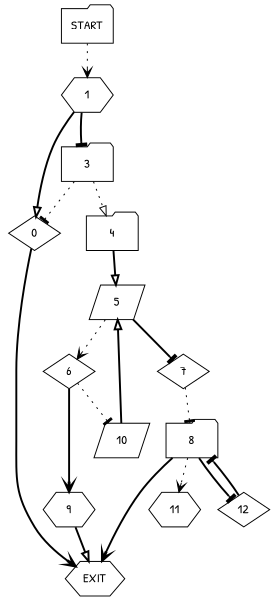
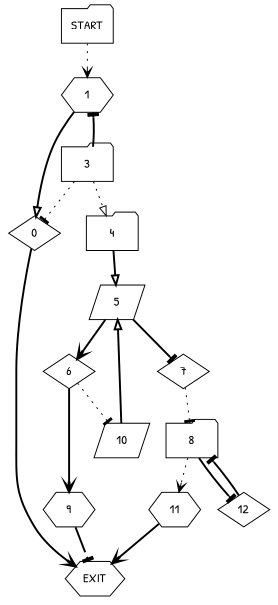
(81, 127) -> (94, 132)
(94, 336) -> (94, 336)
(134, 501) -> (139, 541)
(80, 540) -> (80, 540)
